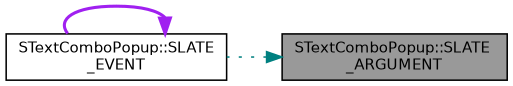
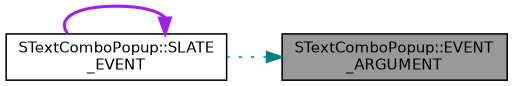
(395, 57) -> (395, 57)
